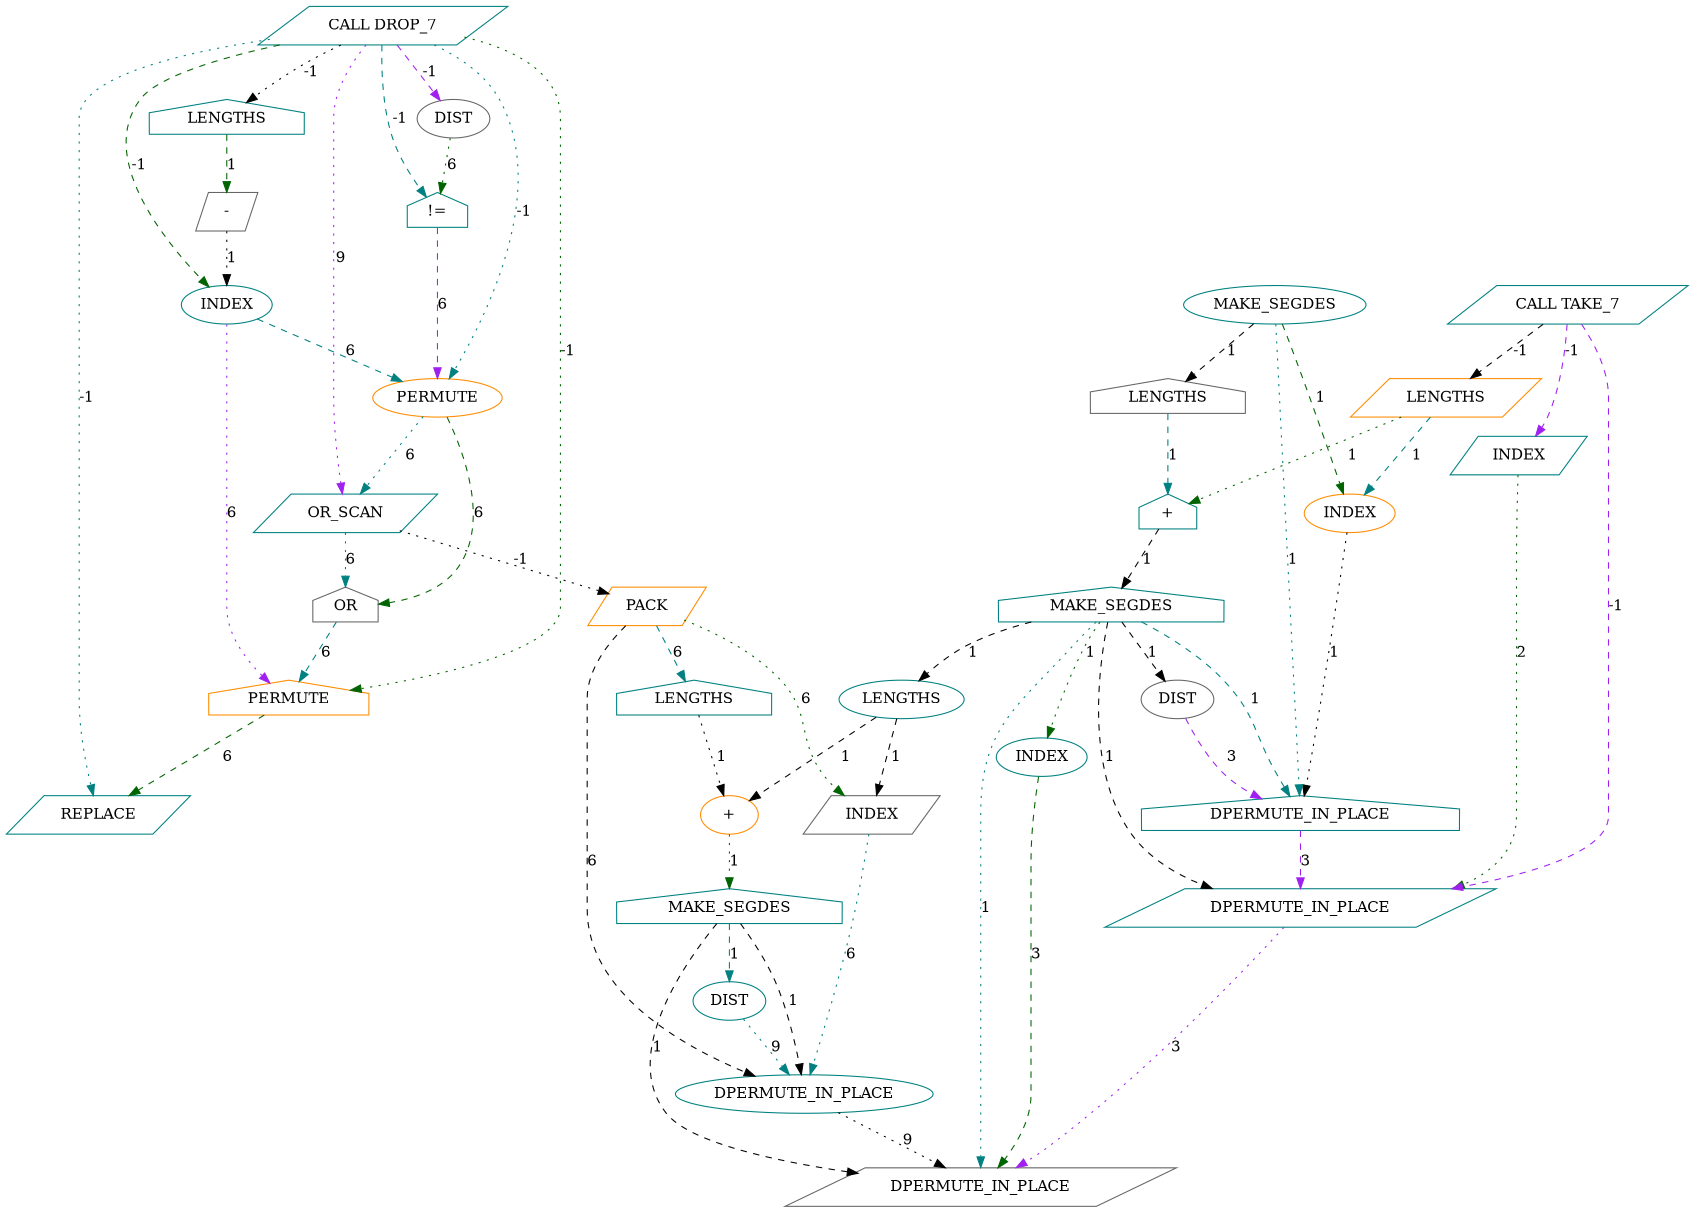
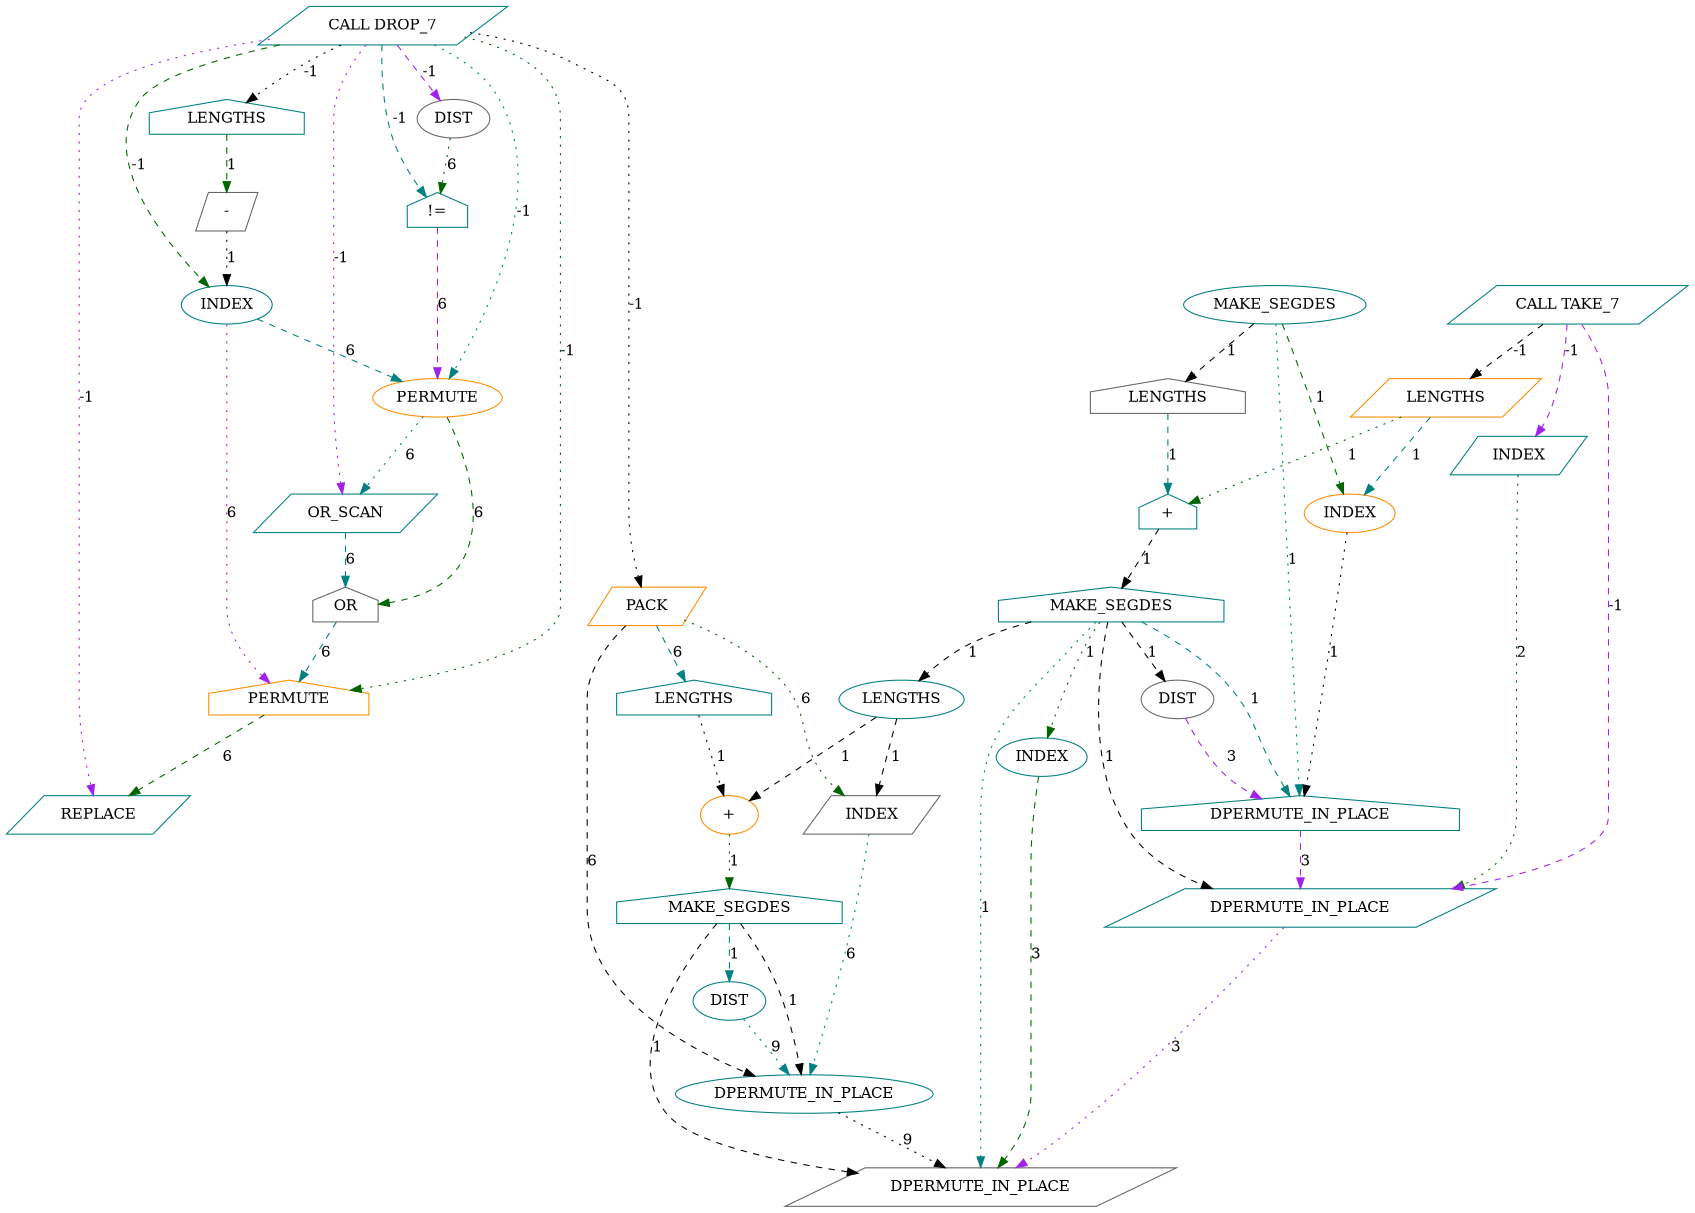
(341, 258) -> (341, 258)
(79, 344) -> (79, 344)
(345, 554) -> (345, 554)
(499, 561) -> (629, 251)
